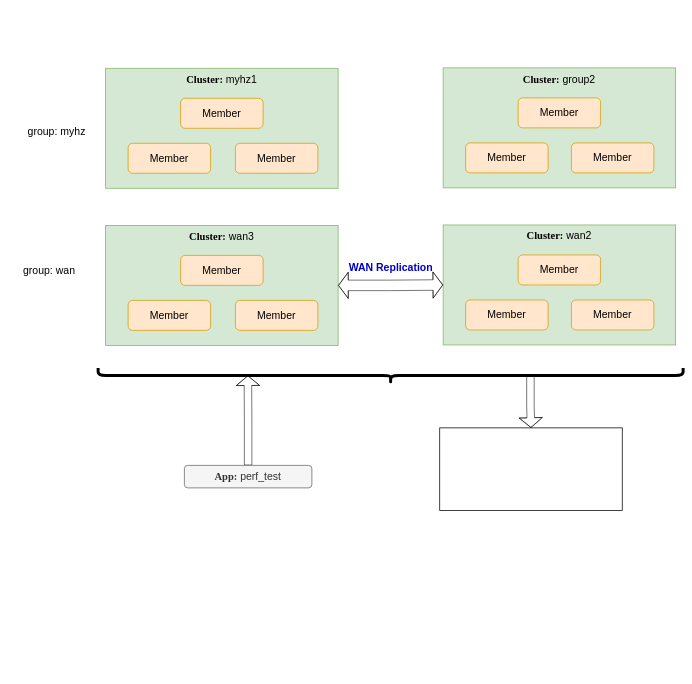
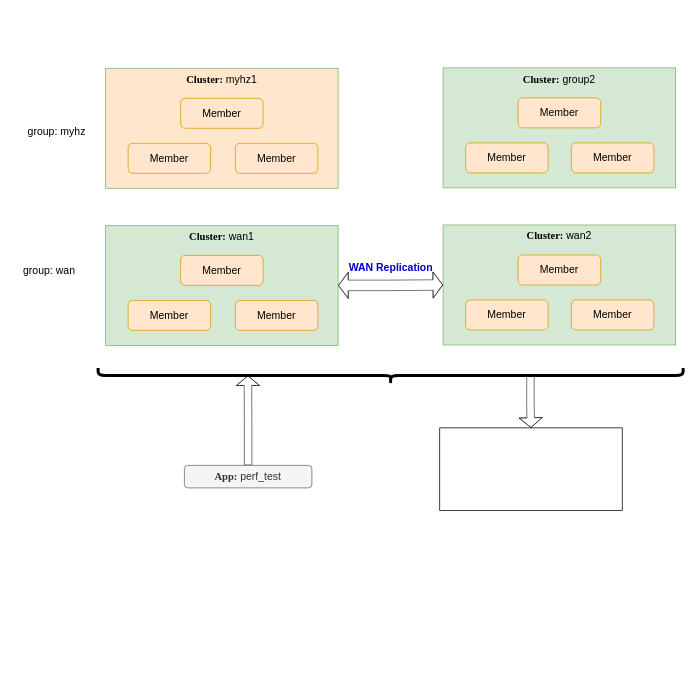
(222, 80) -> (222, 80)
(222, 237) -> (222, 237)
